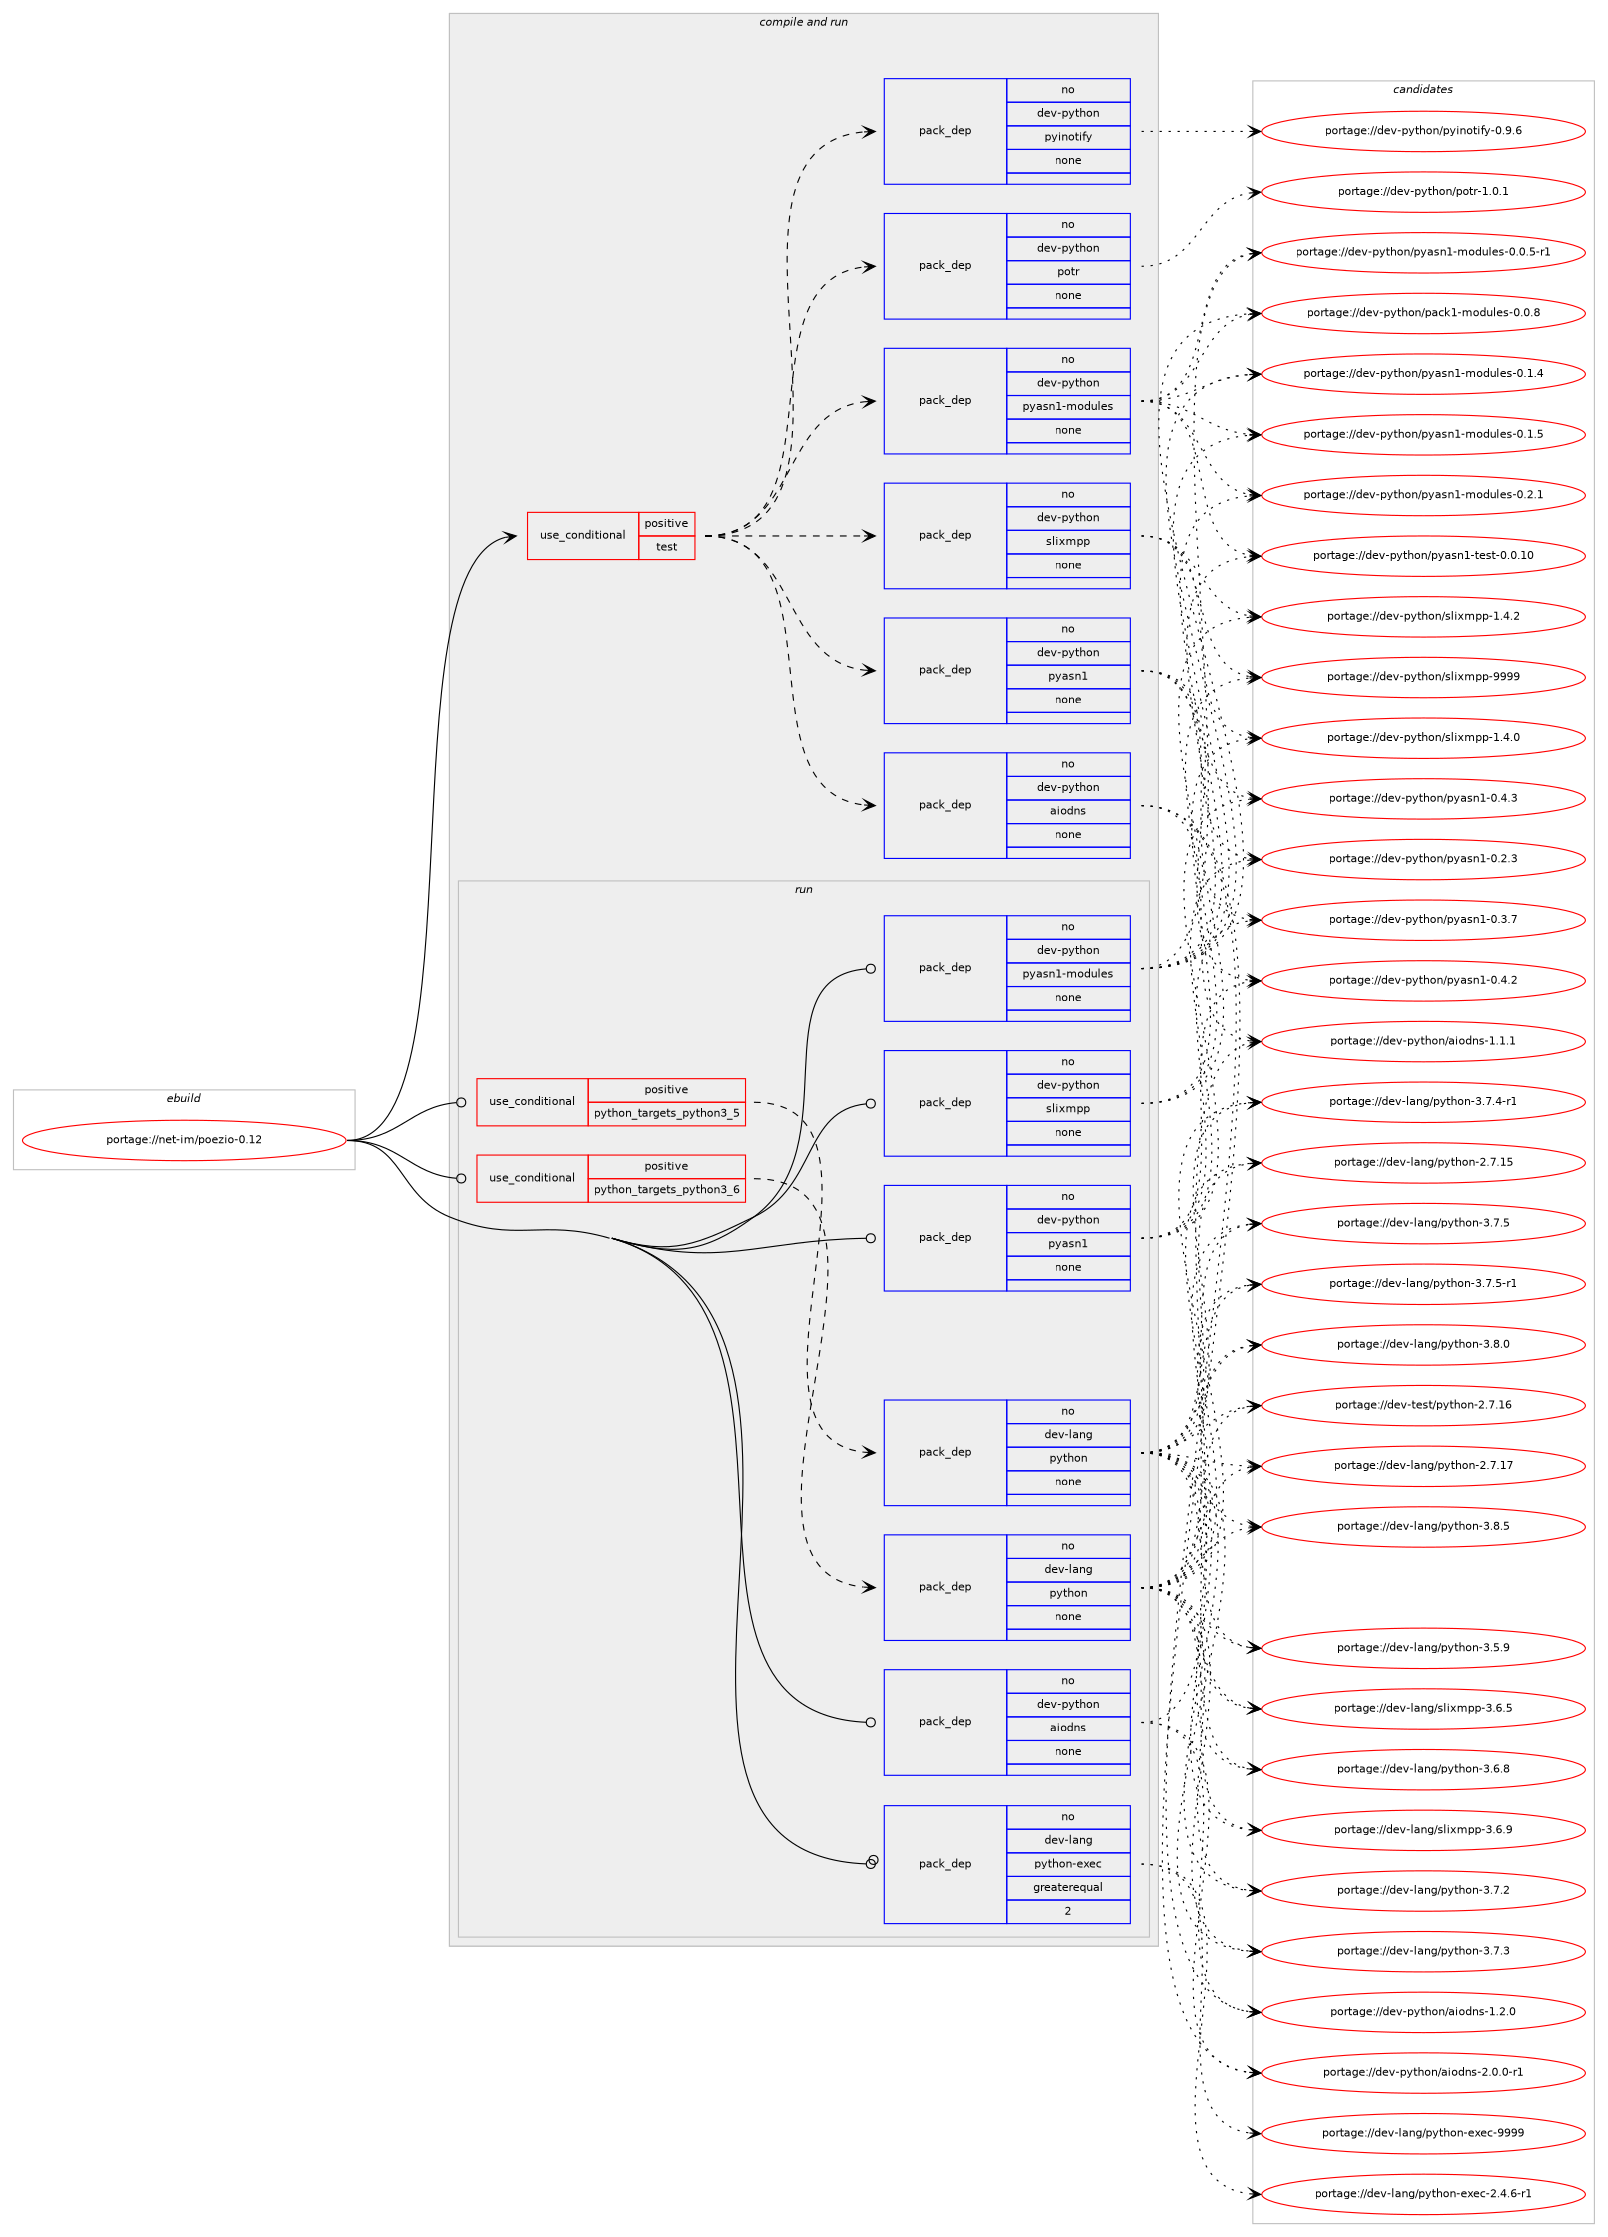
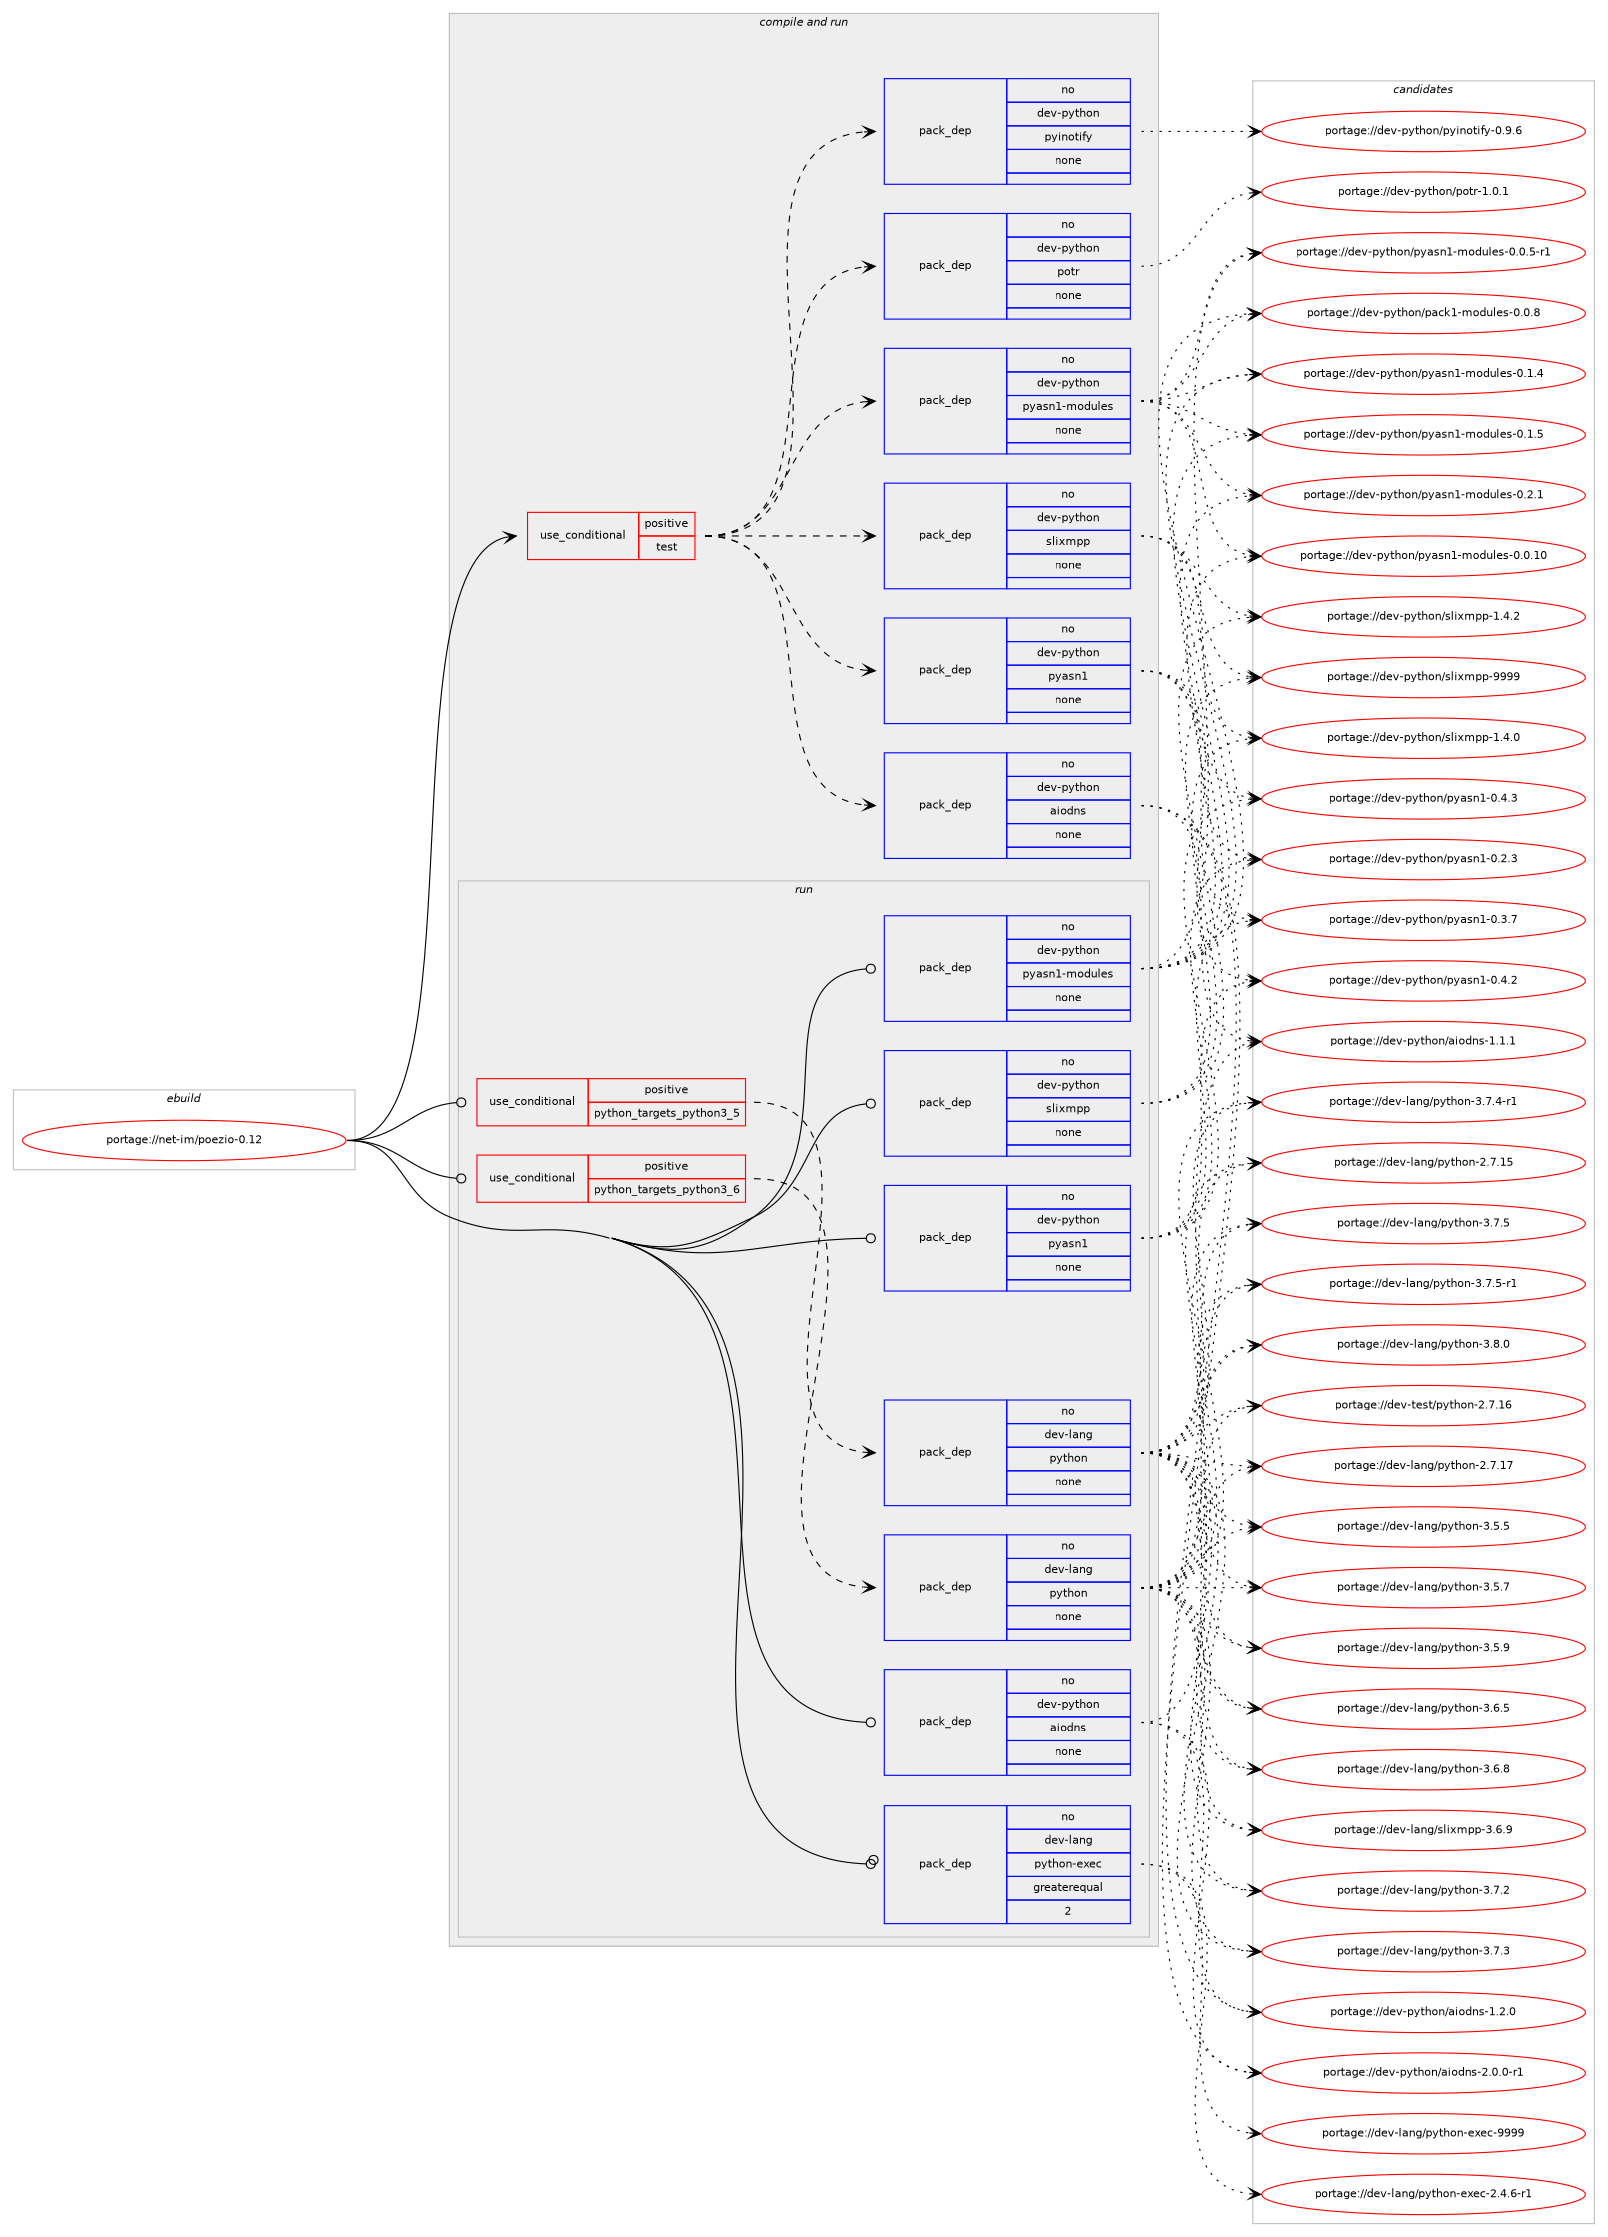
(1424, 556) -> (1424, 556)
(1424, 1527) -> (1424, 1527)
none -> (1424, 1588)
(1424, 1709) -> (1424, 1709)
